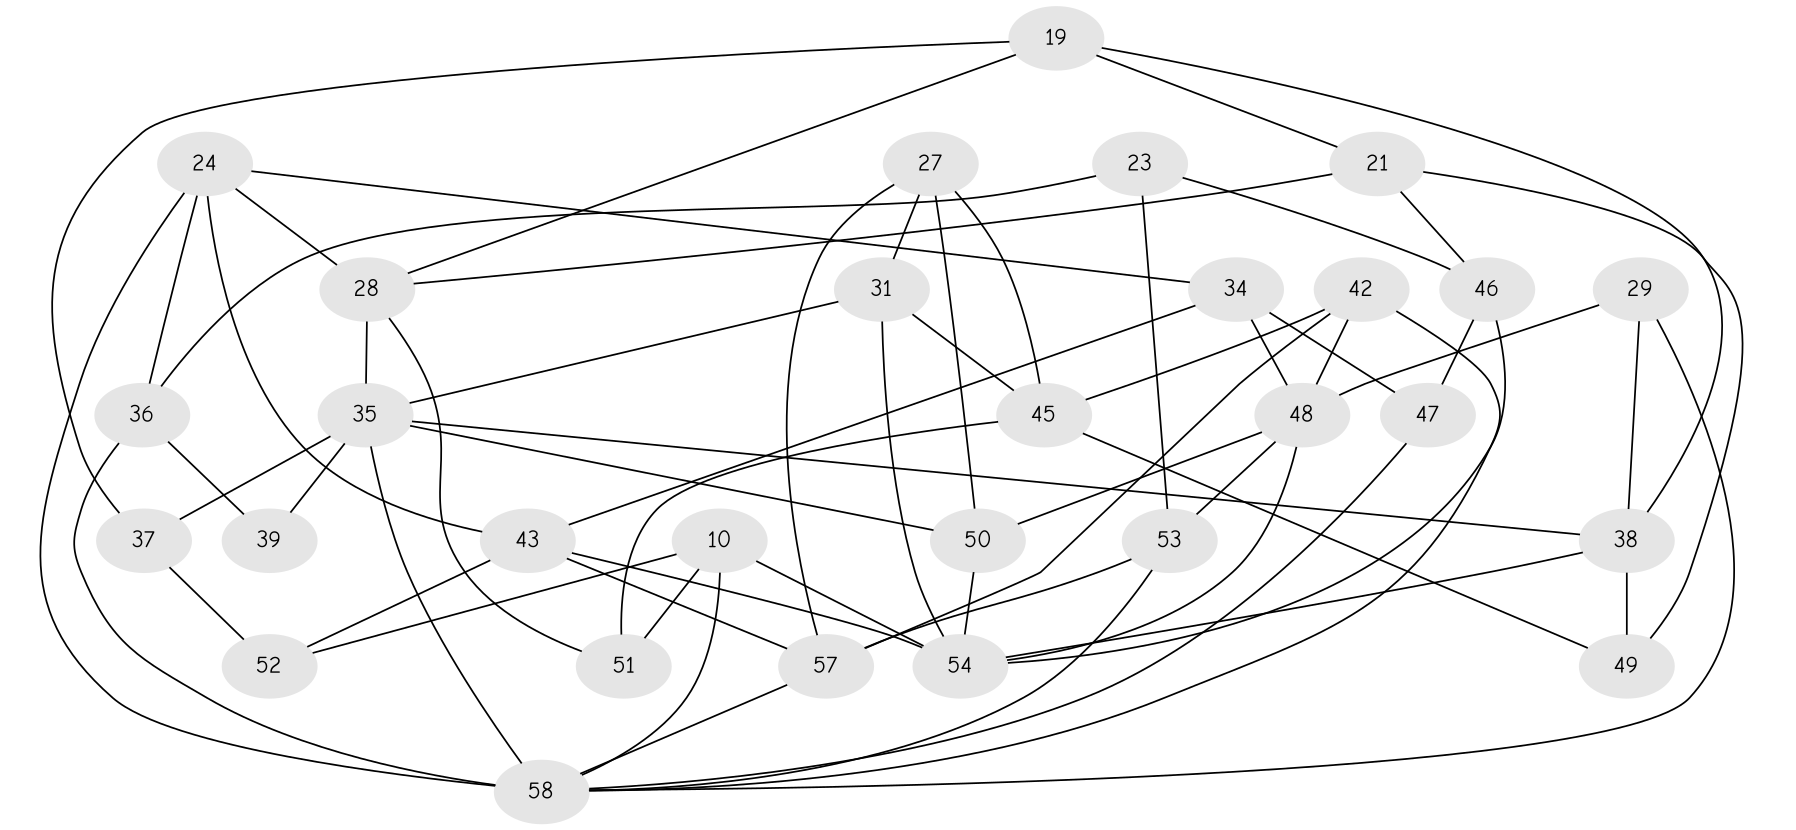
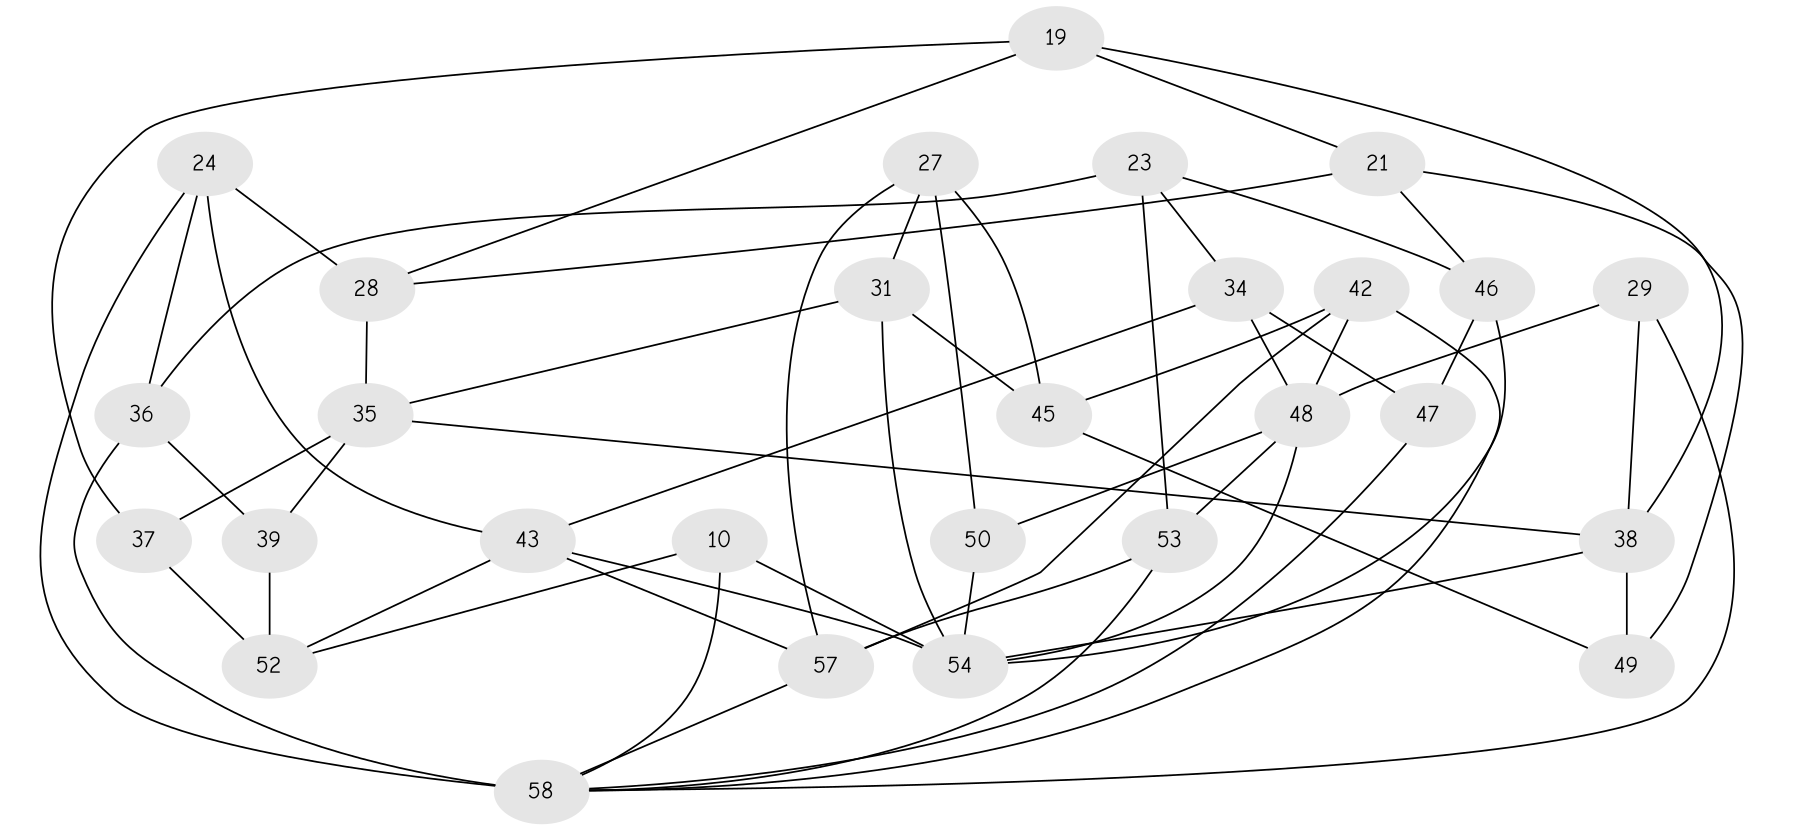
(721, 227) -> (1188, 227)
(659, 475) -> none
none -> (270, 604)
(423, 606) -> none
(624, 666) -> none
